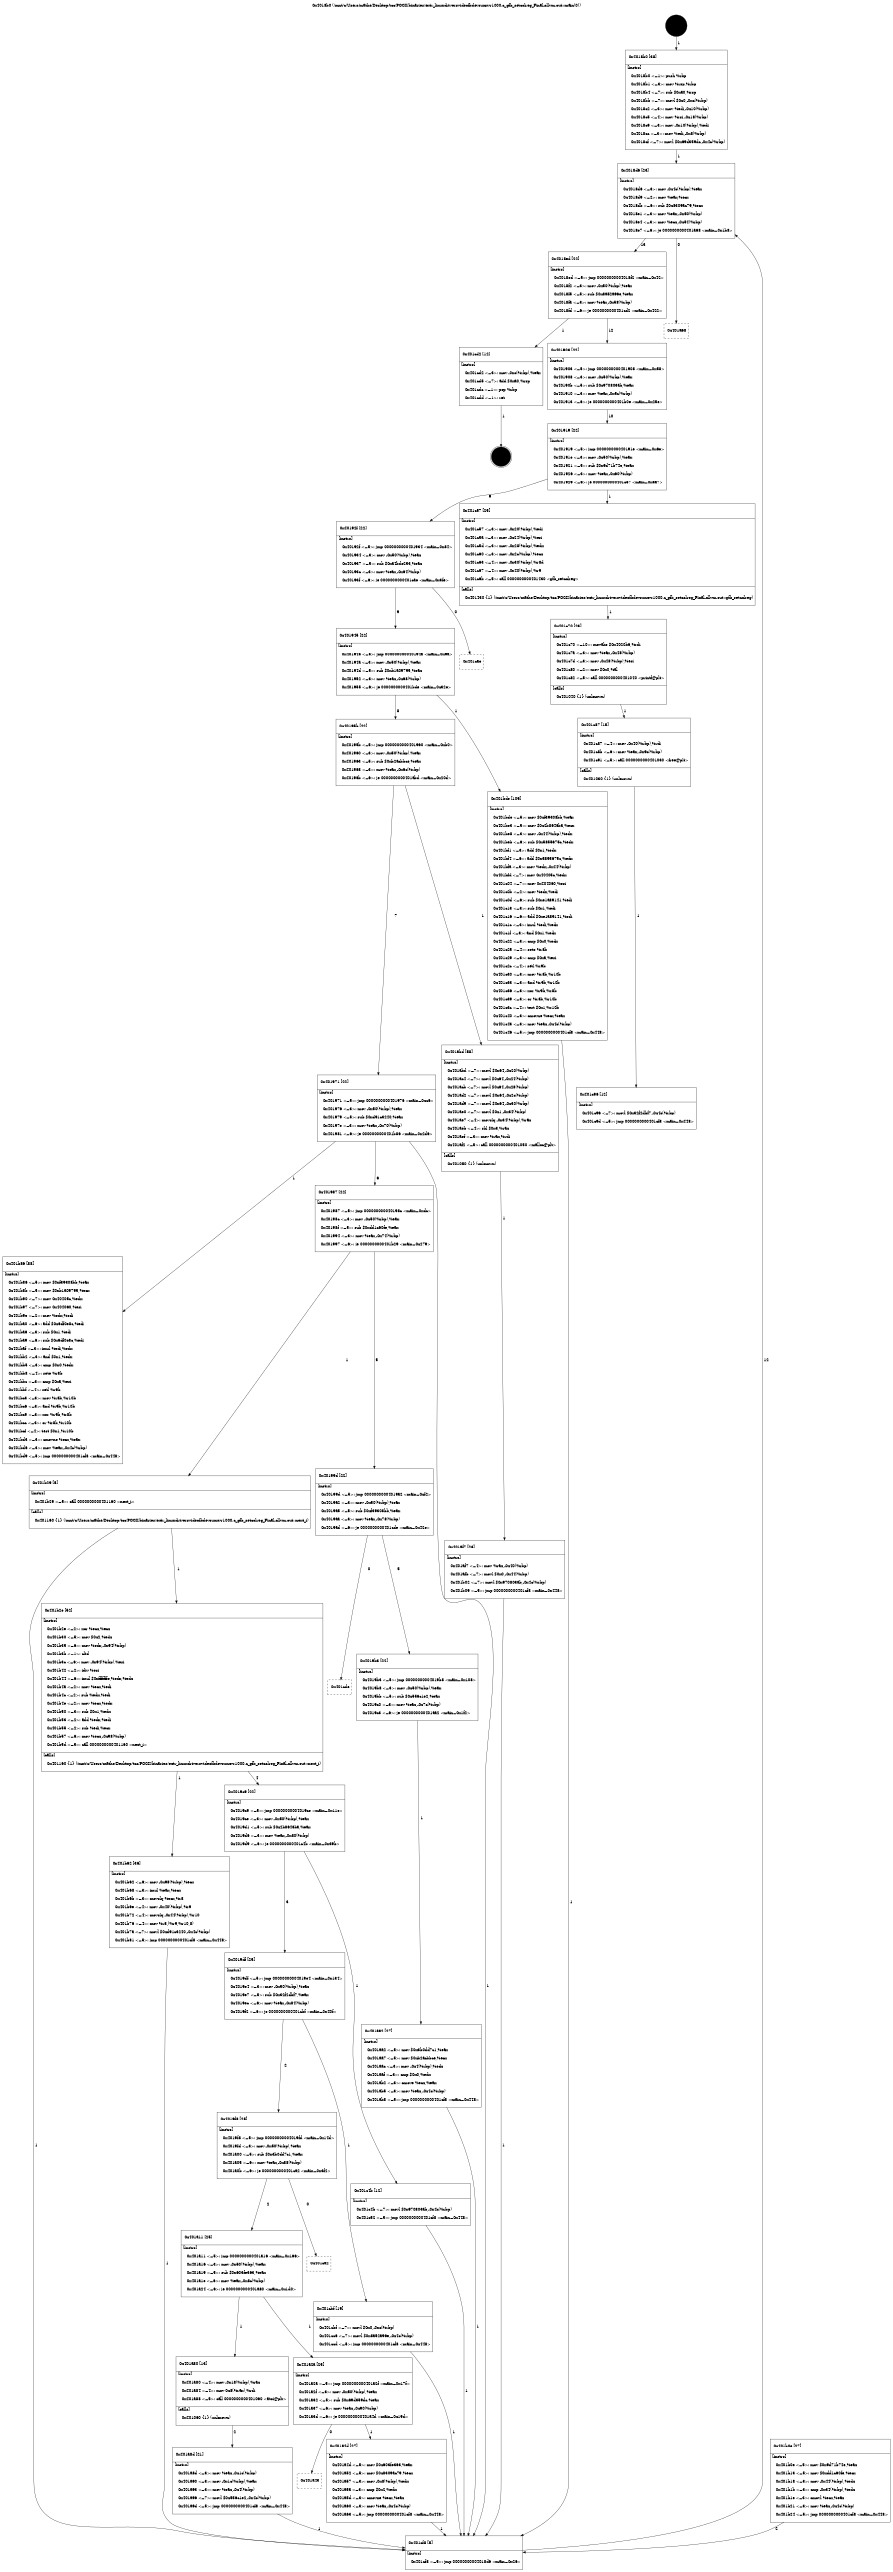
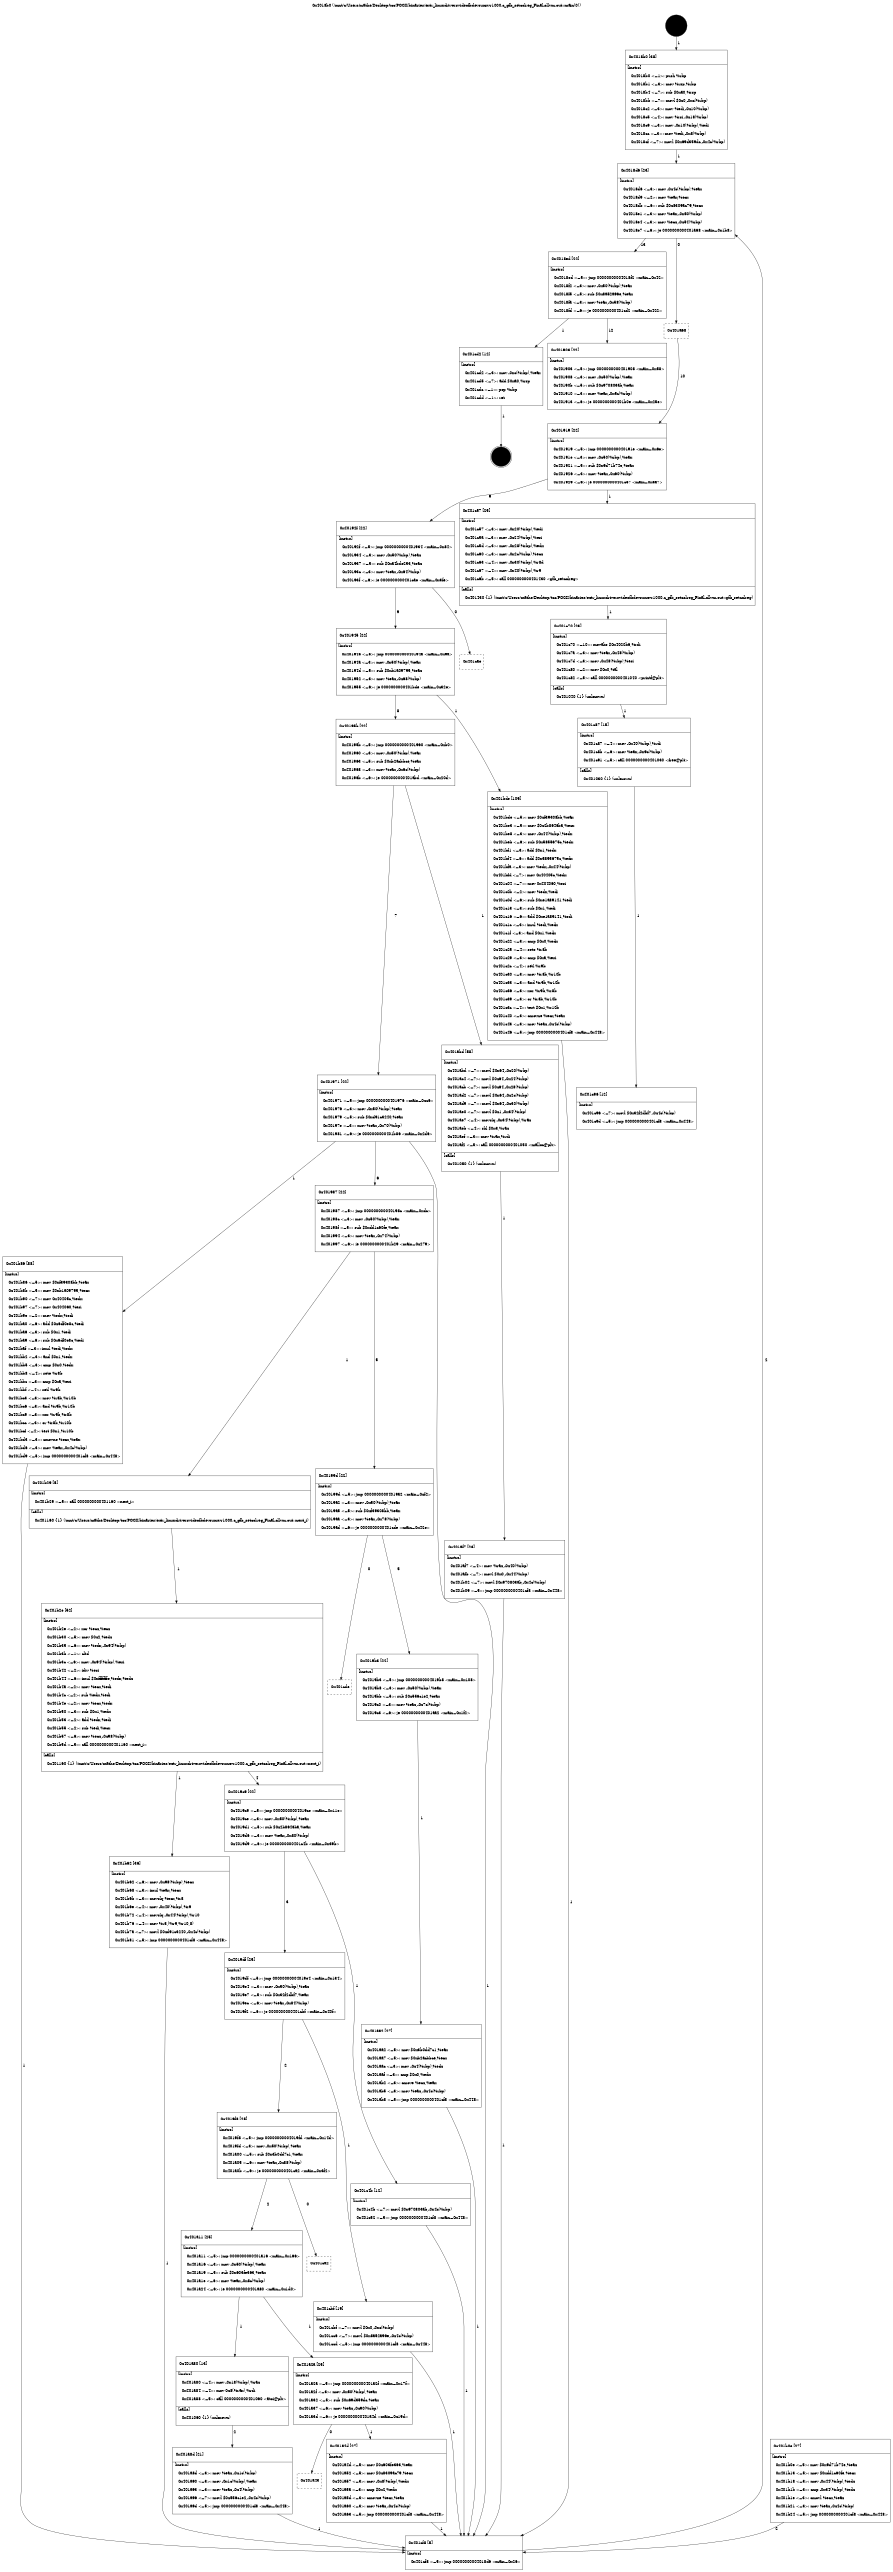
(607, 415) -> (678, 382)
(766, 1360) -> (766, 1360)
(34, 2184) -> (22, 2182)
